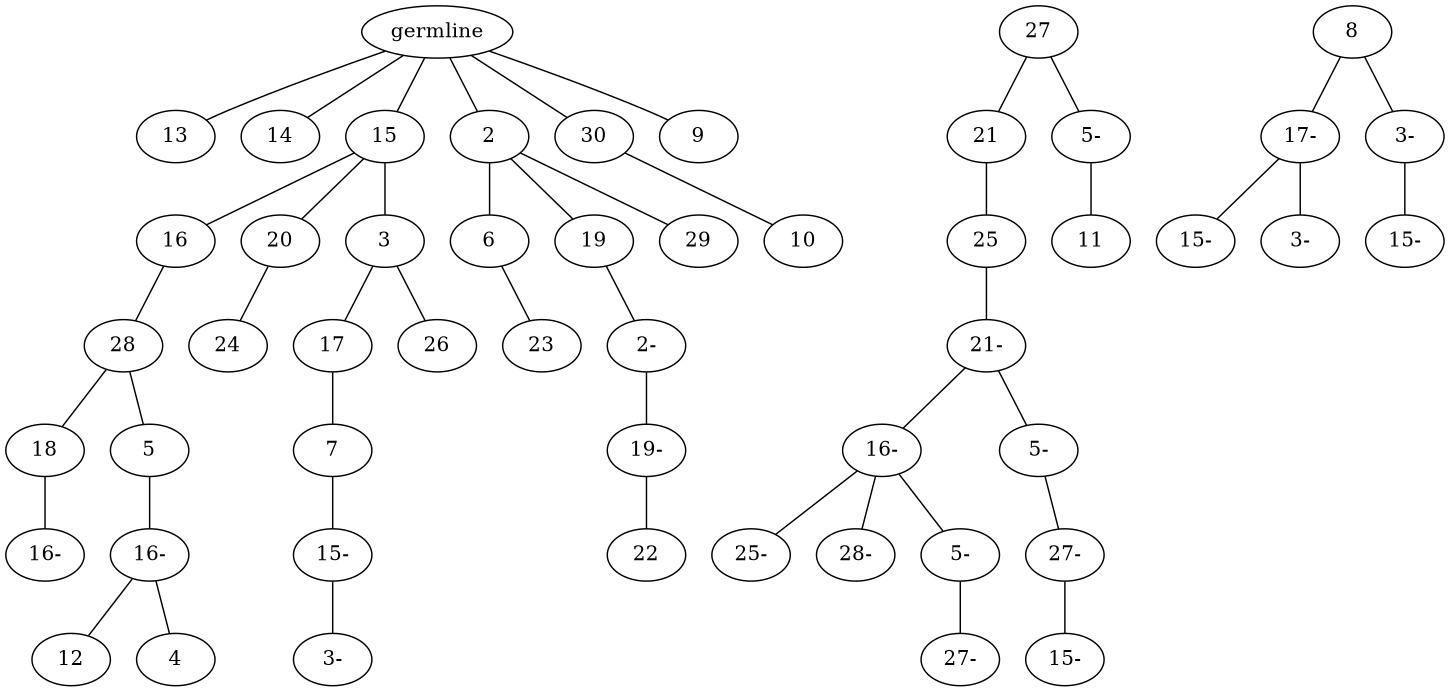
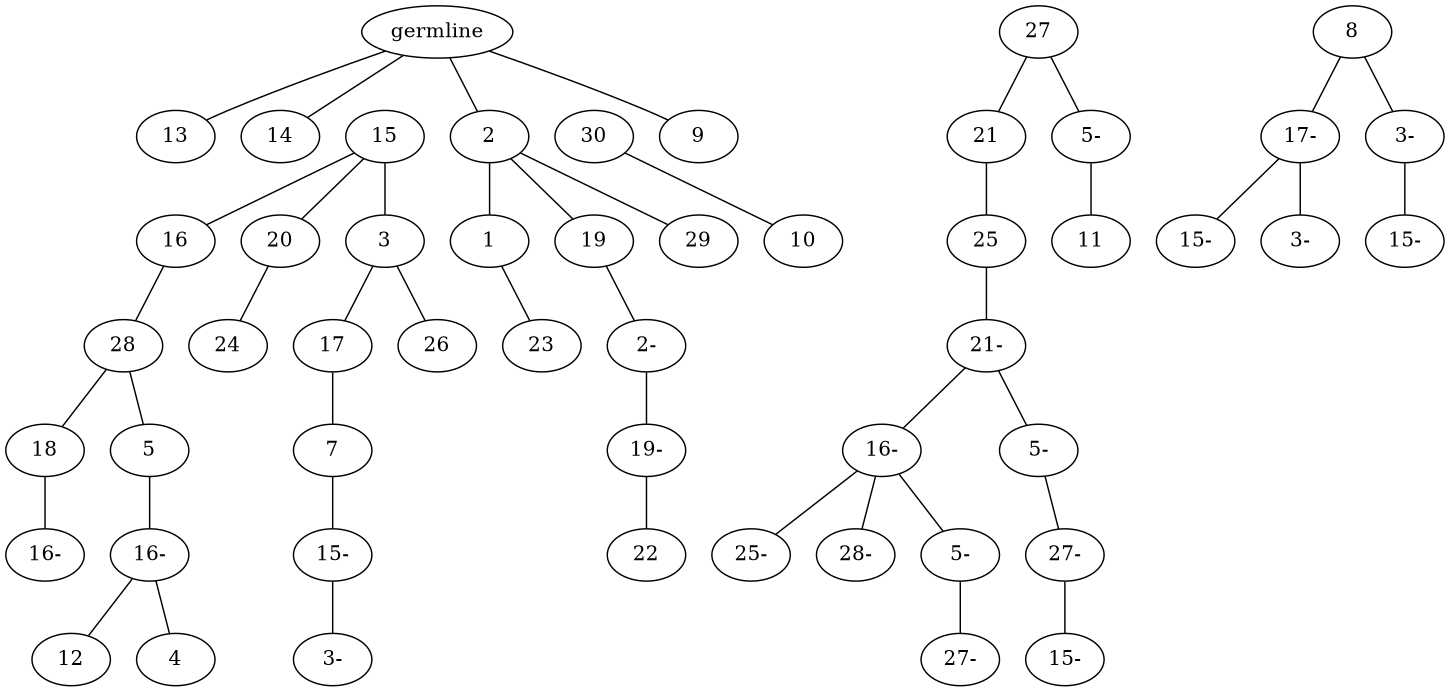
(411, 85) -> none
(519, 86) -> none
(490, 241) -> (490, 241)
